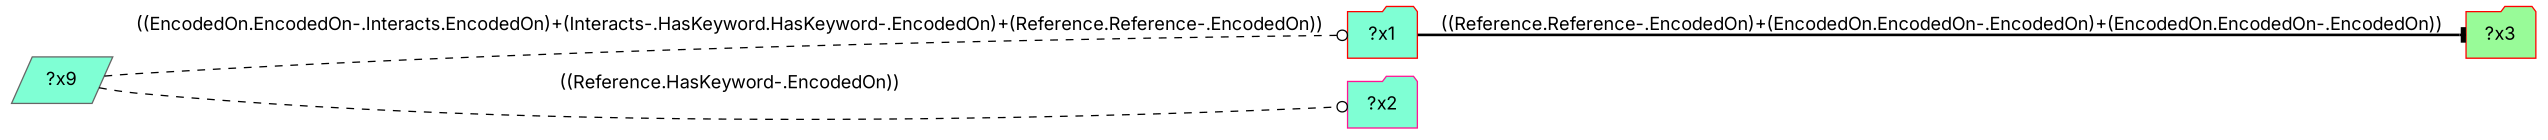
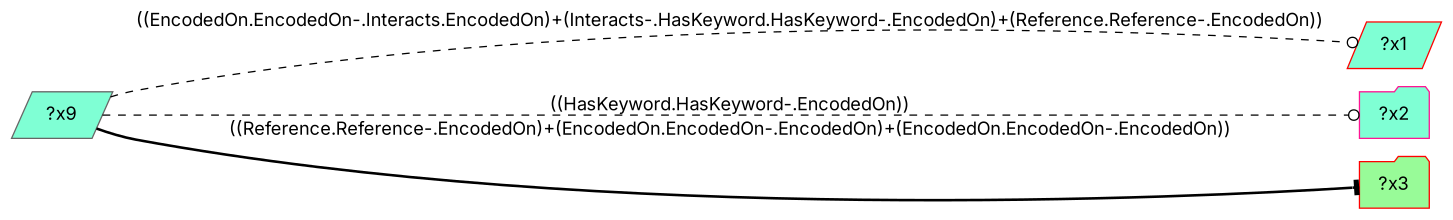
(1382, 35) -> (1394, 45)
(1939, 35) -> (722, 196)
(730, 83) -> (730, 105)
